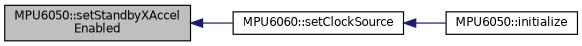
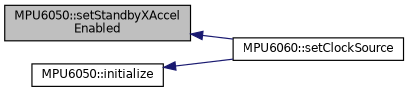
(431, 23) -> (204, 63)
